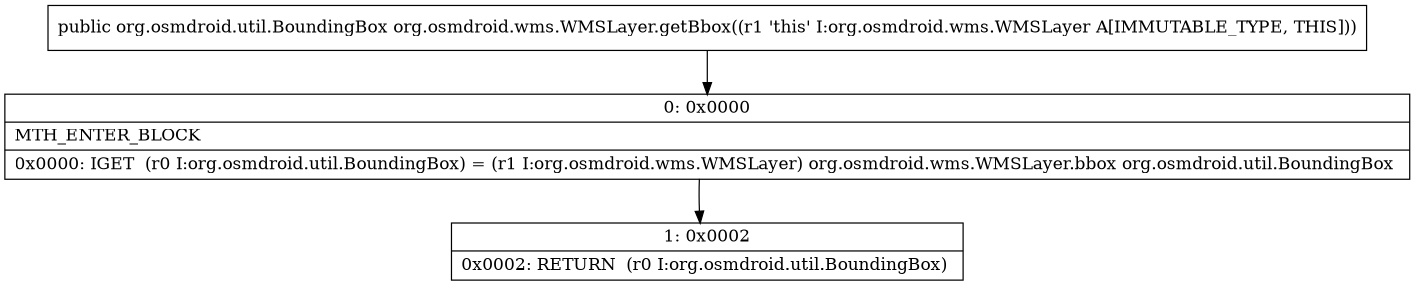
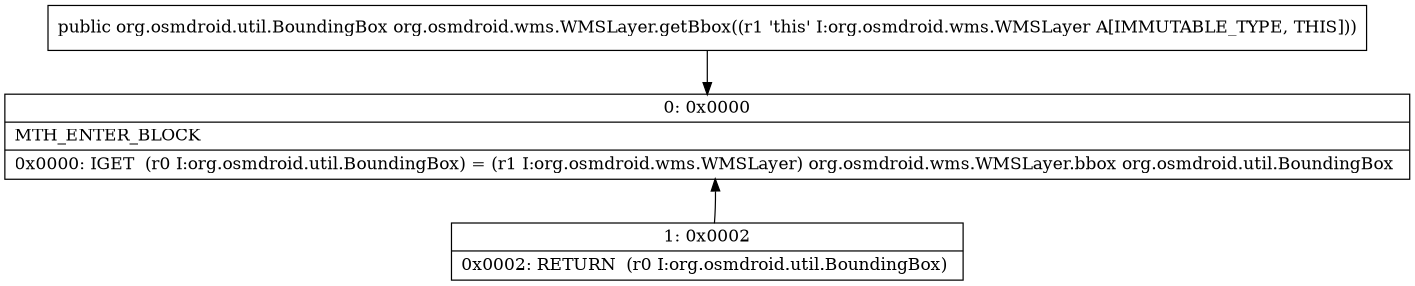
(699, 195) -> (715, 207)
